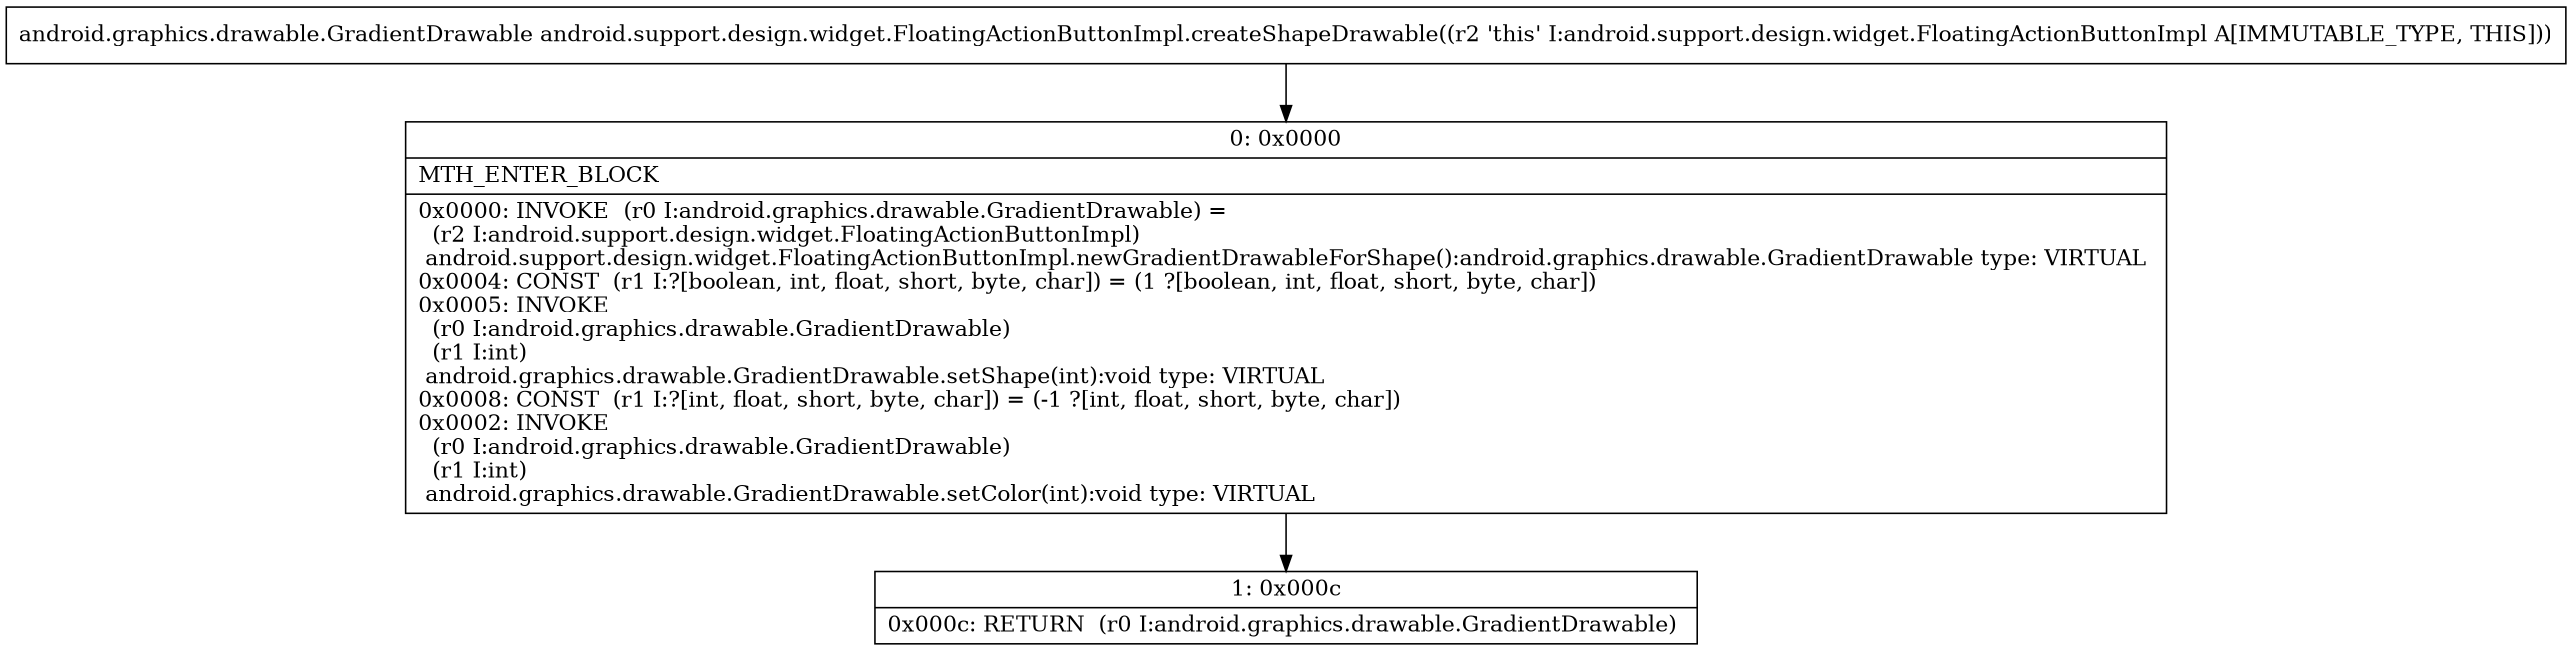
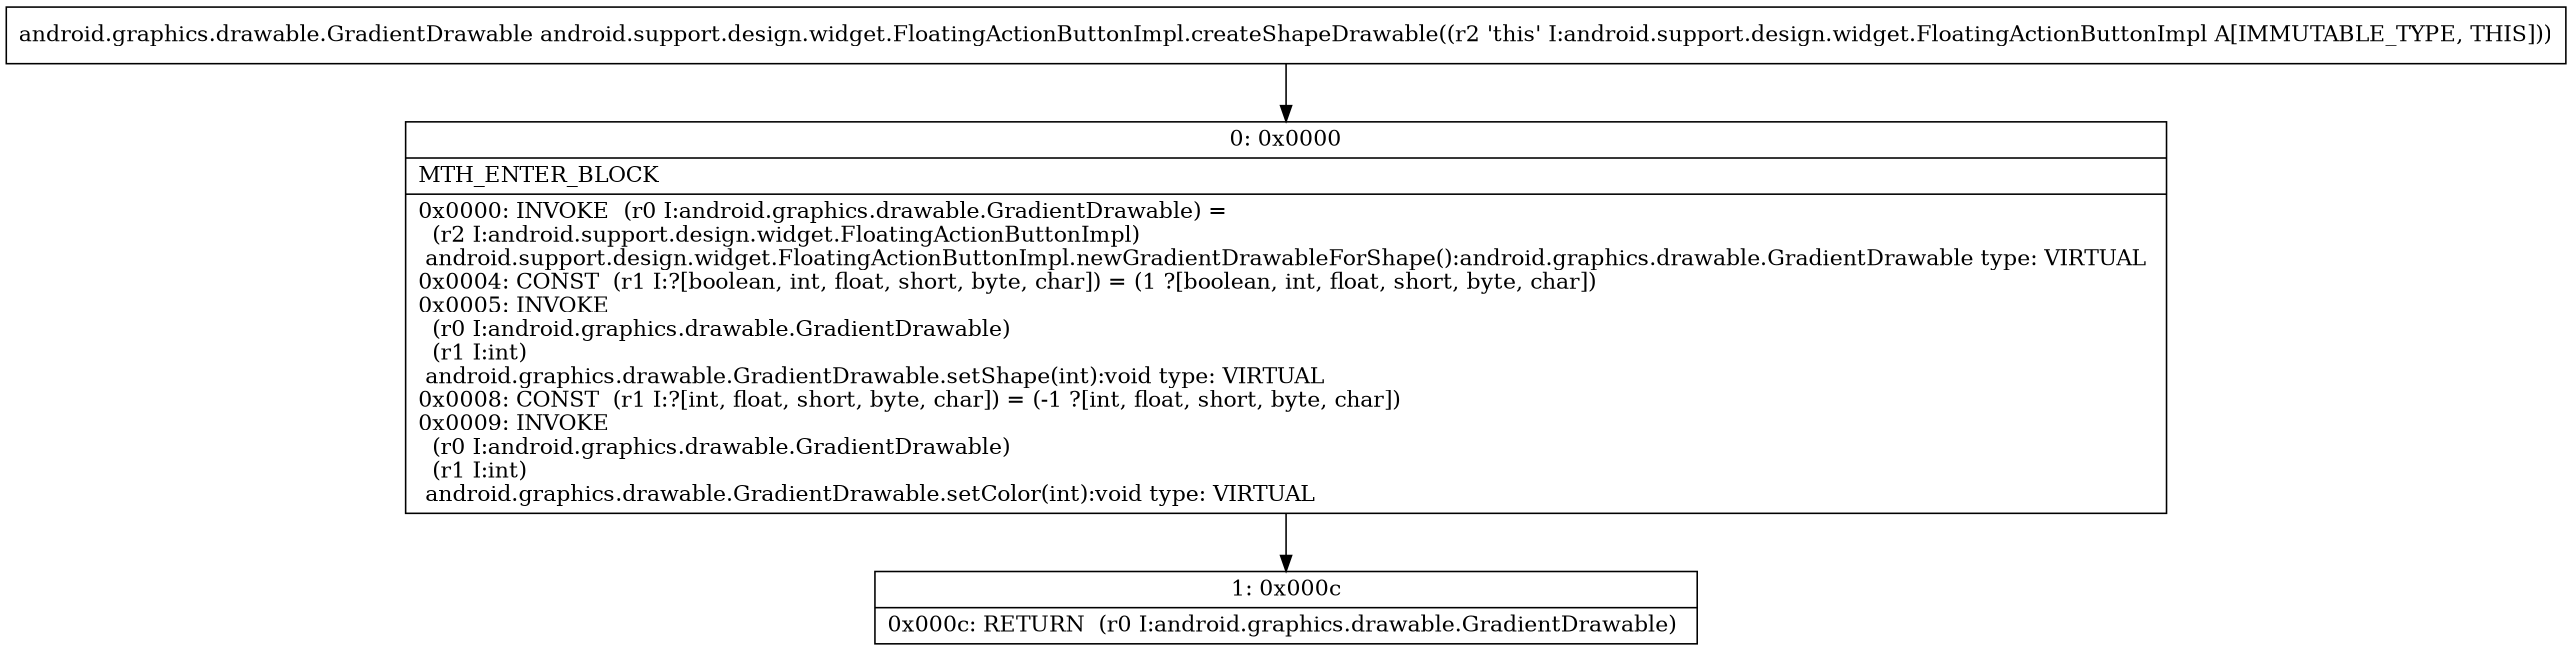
(521, 424) -> (521, 424)
